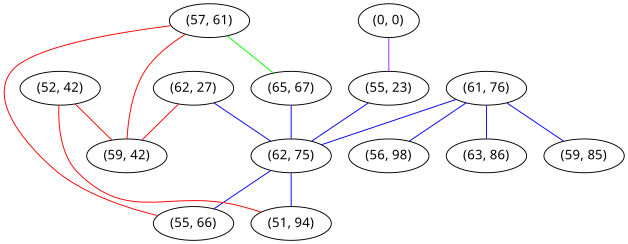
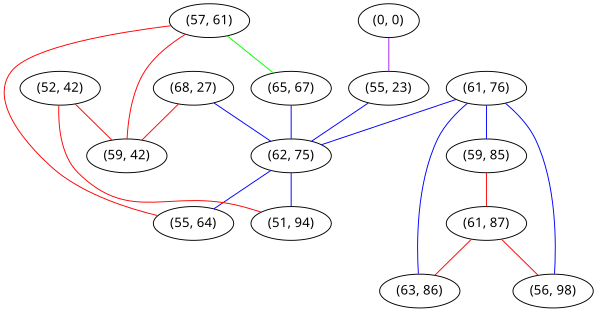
(194, 88) -> (194, 88)
(194, 223) -> (194, 223)
none -> (486, 223)
